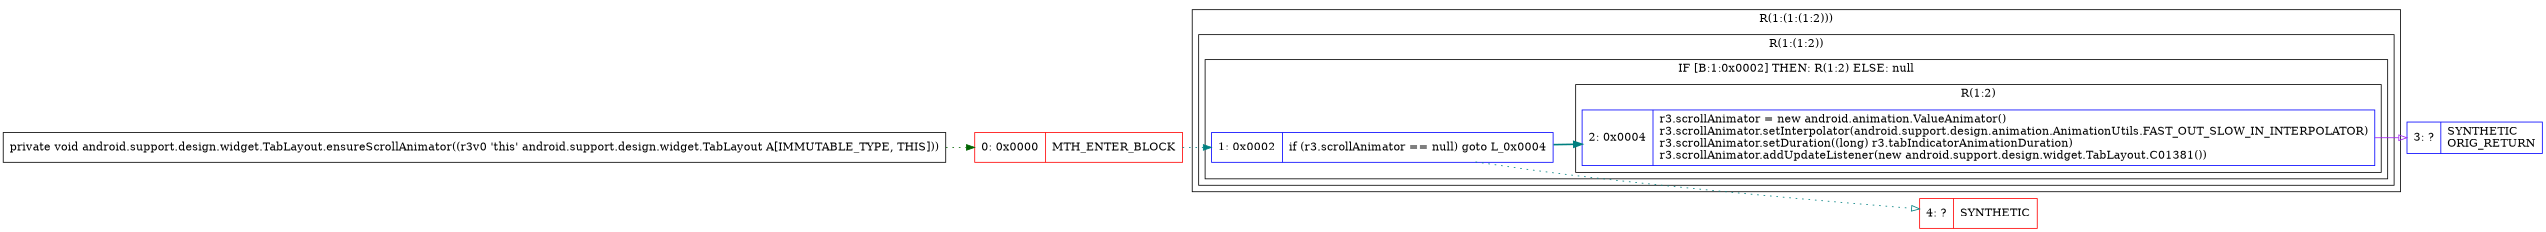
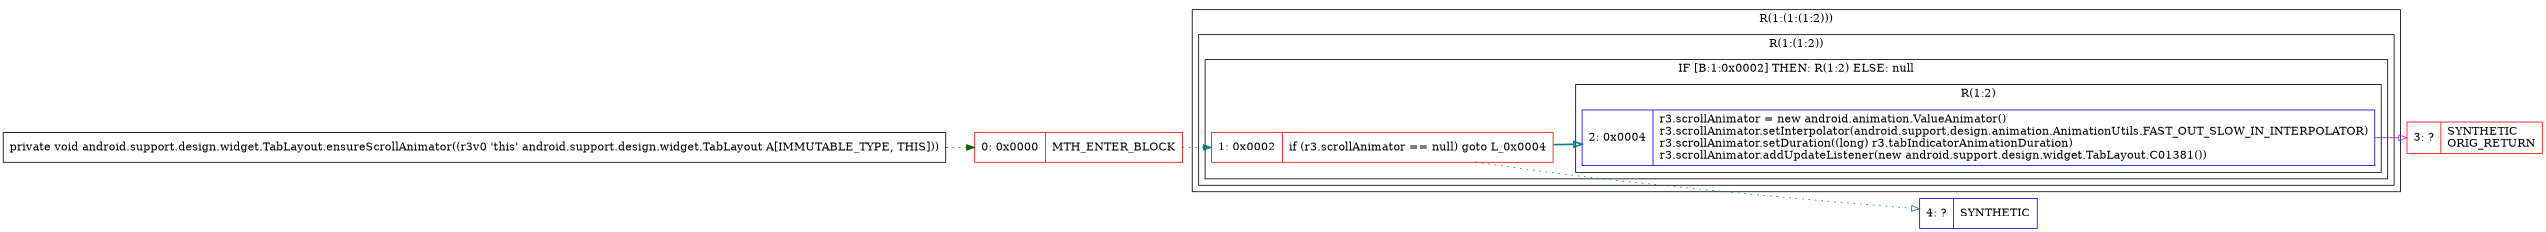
(2475, 138) -> (2475, 138)
(1564, 144) -> (1564, 144)
(1382, 147) -> (1382, 147)
(1978, 213) -> (1978, 213)
